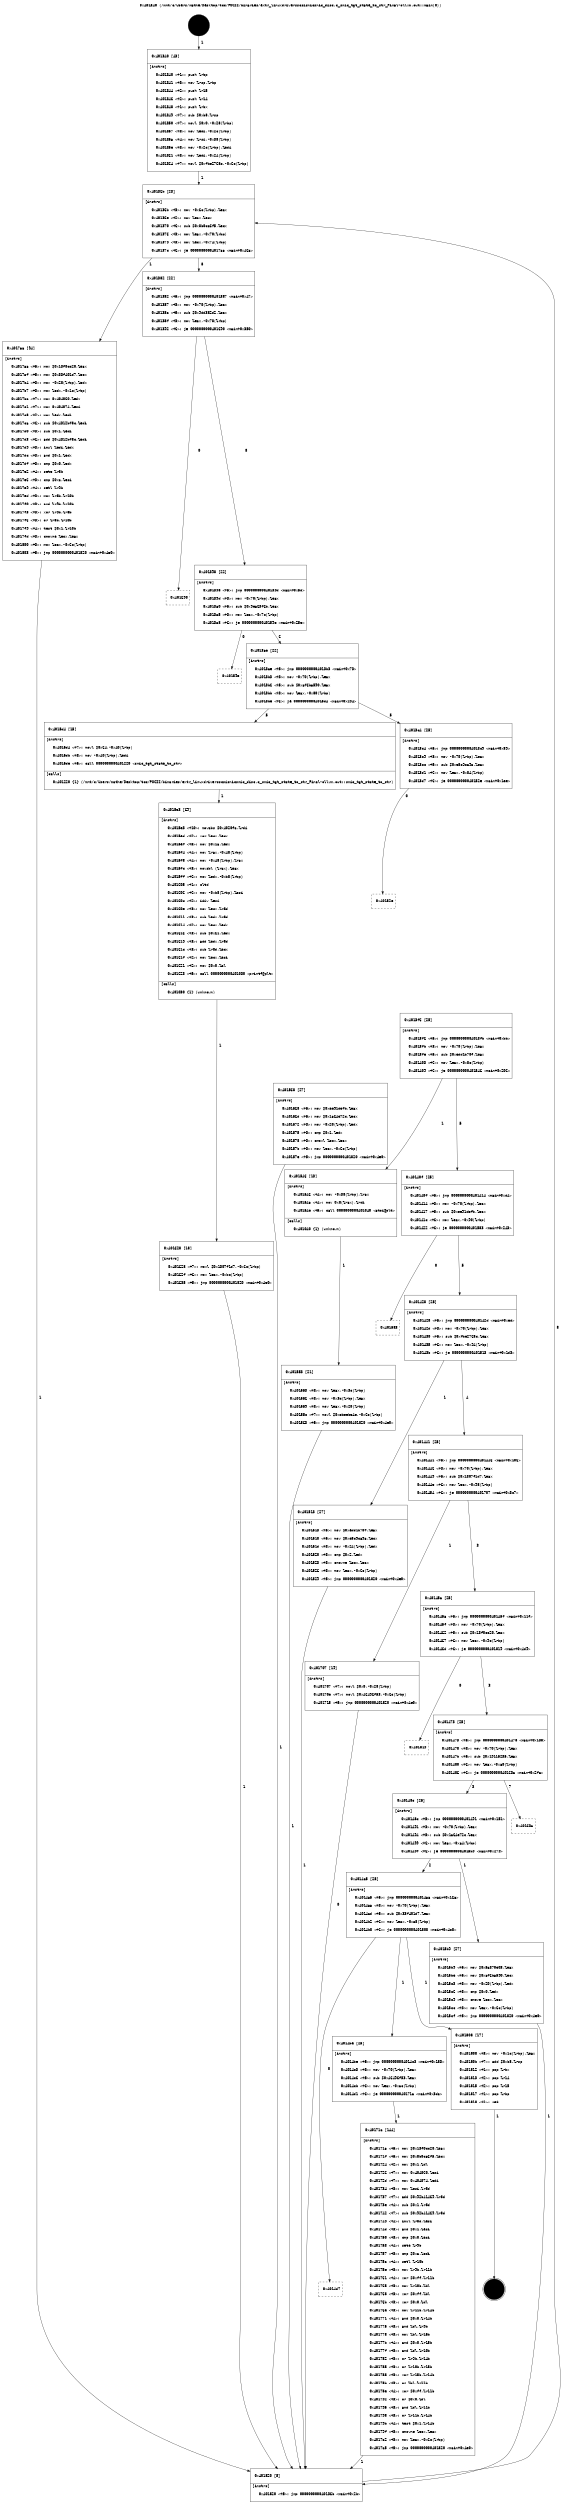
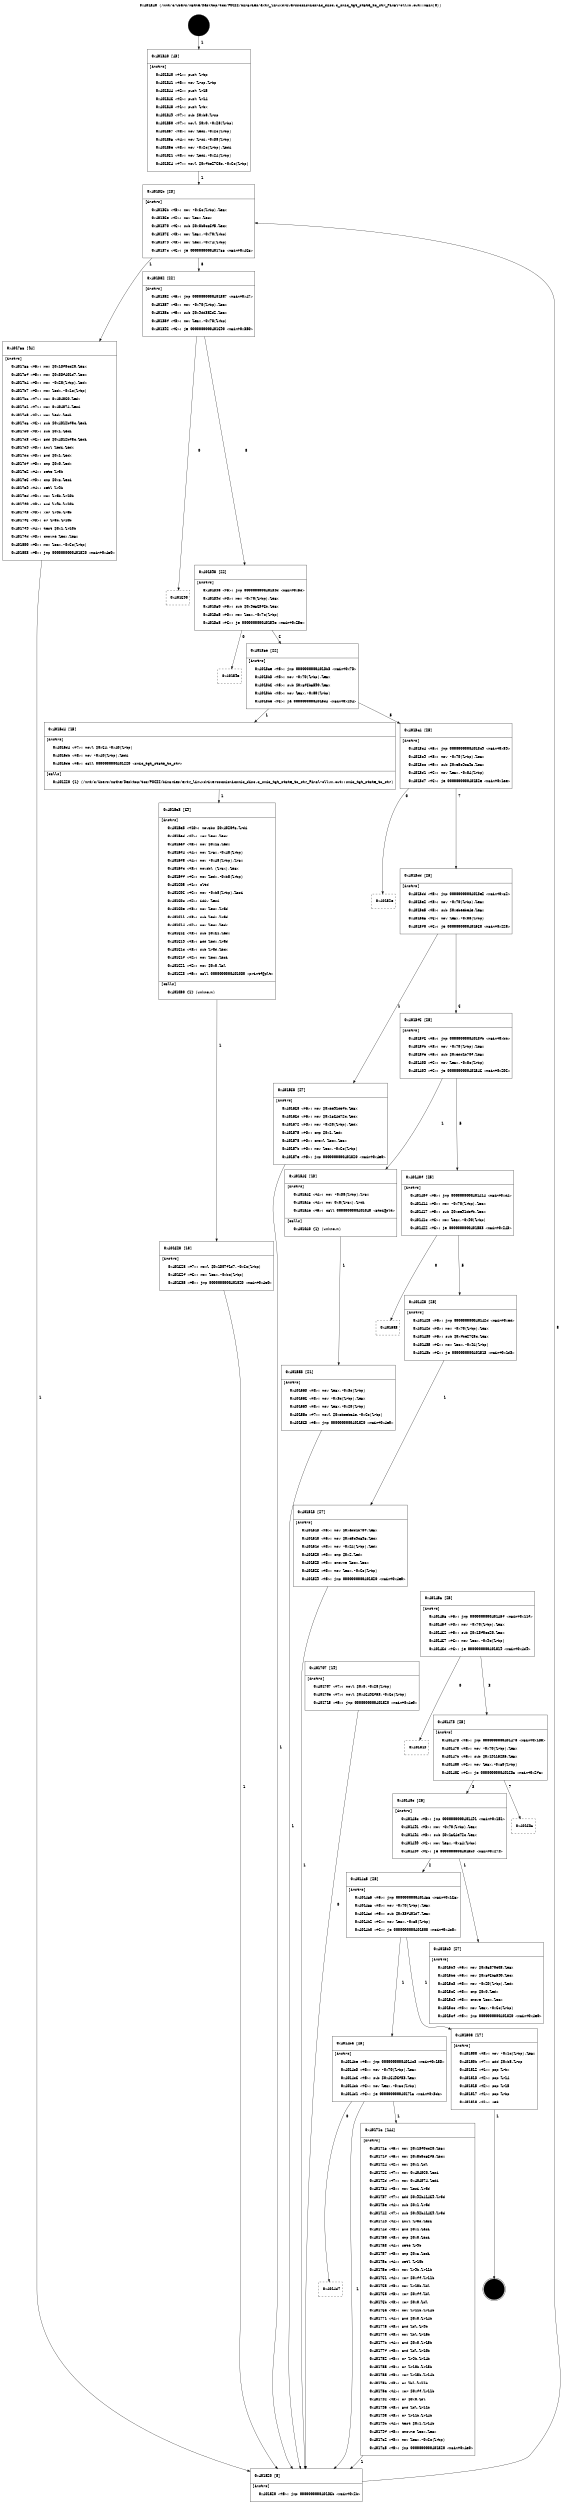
(266, 716) -> (266, 716)
none -> (456, 901)
(465, 1468) -> none
(320, 2102) -> (326, 2188)
(538, 2314) -> (352, 2285)
